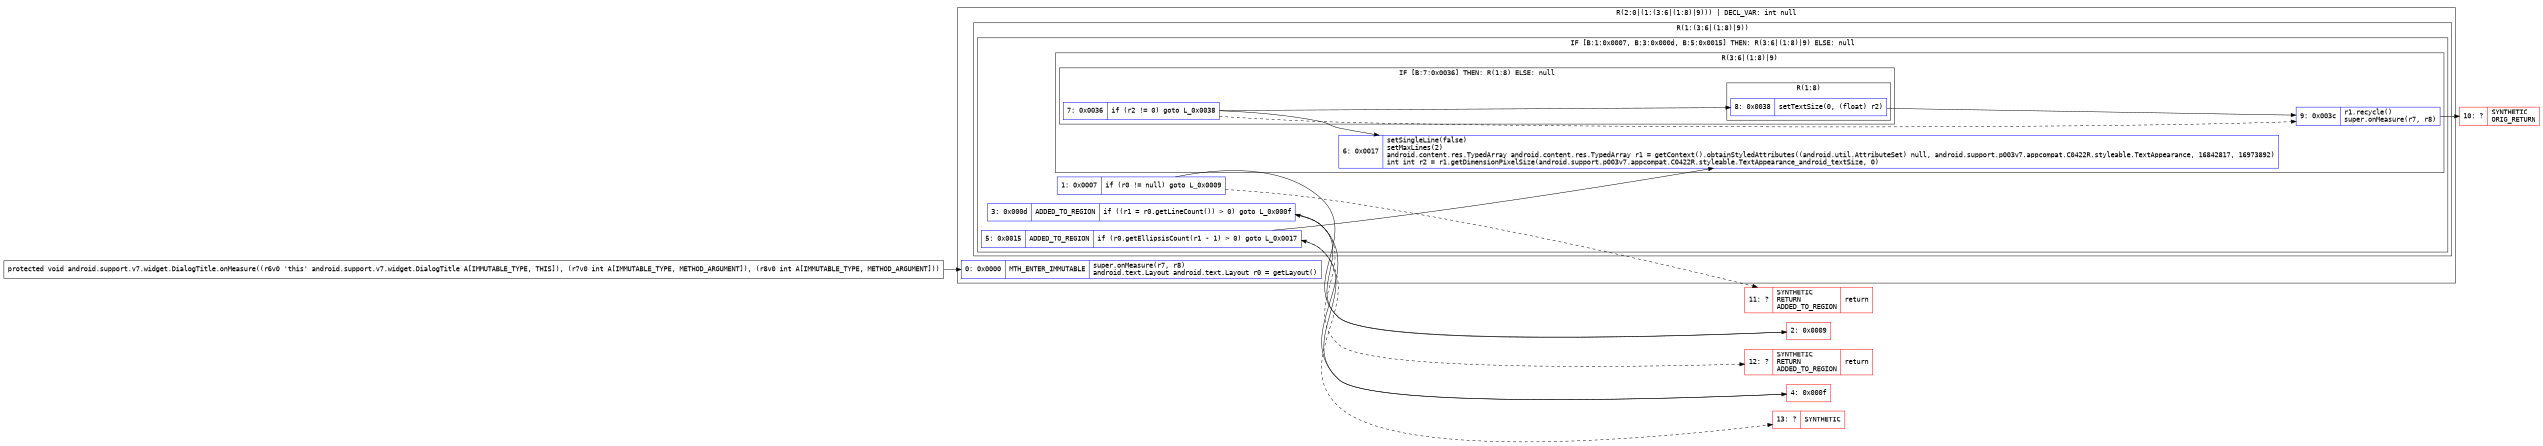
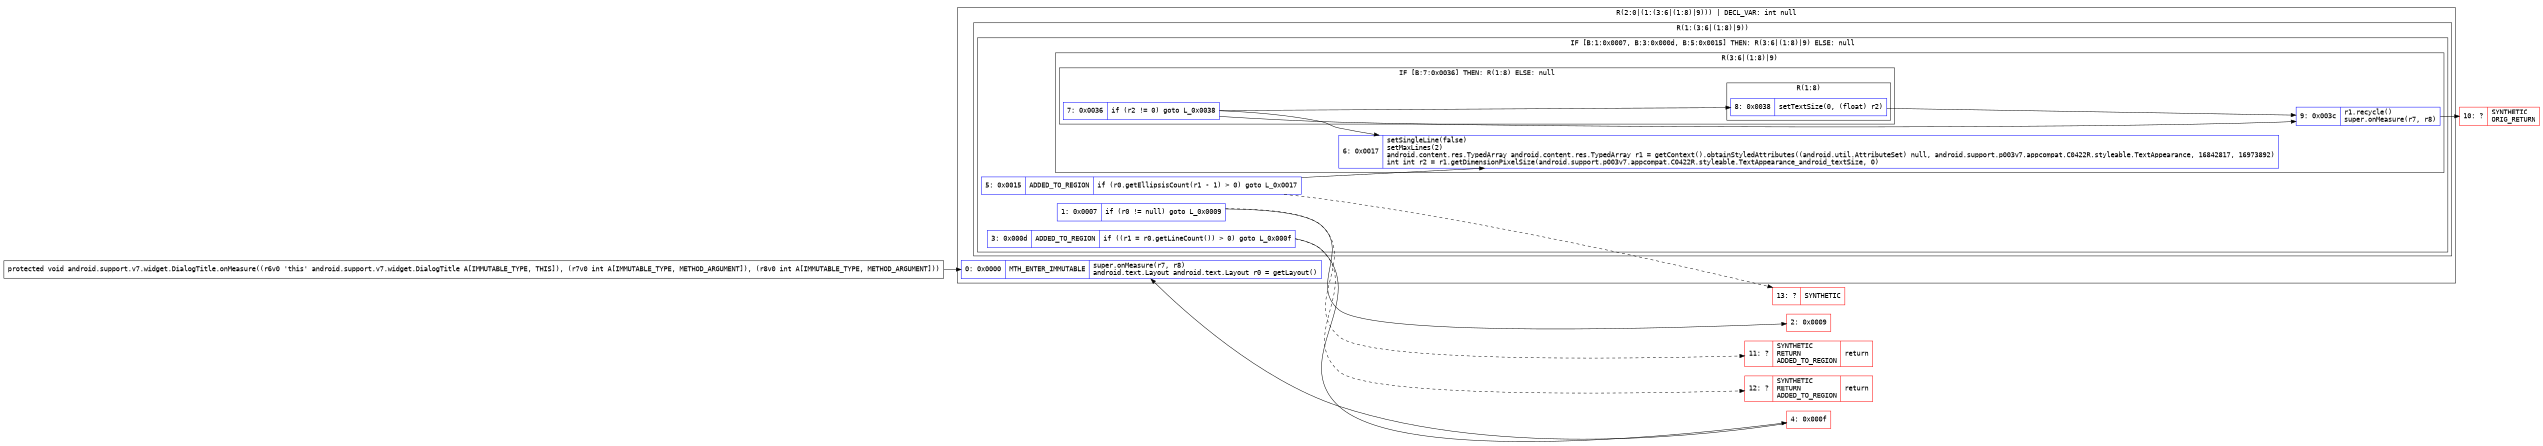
(1916, 127) -> (1916, 127)
(1500, 336) -> none
(1483, 399) -> (1450, 430)
